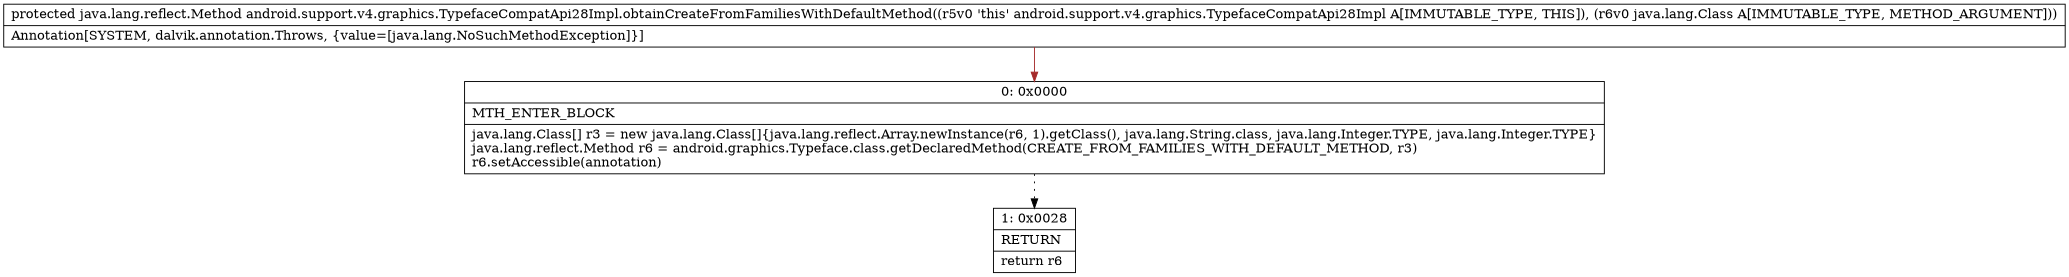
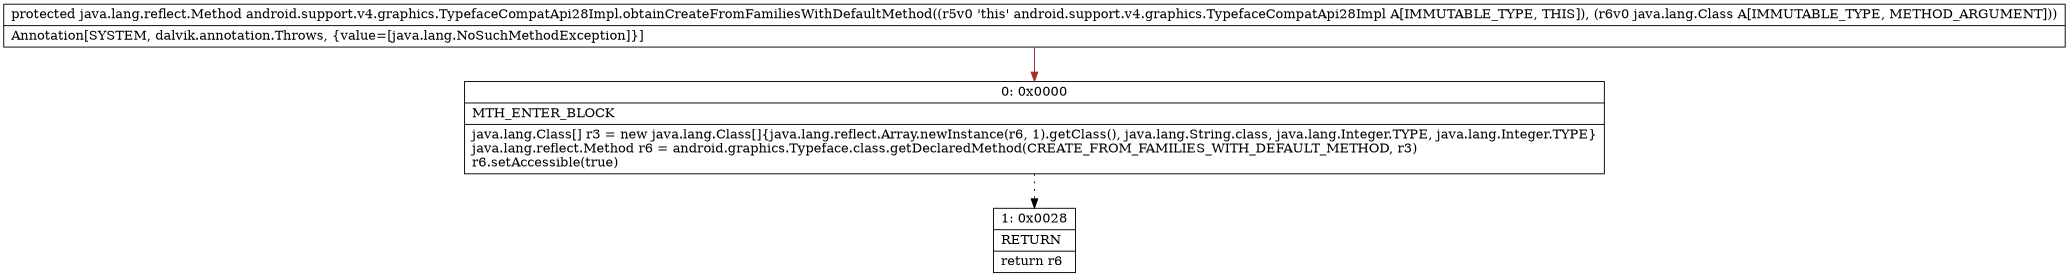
(567, 163) -> (545, 163)
